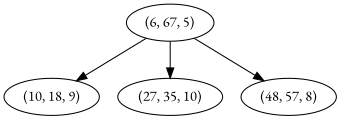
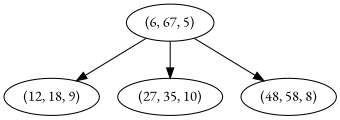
(52, 97) -> (52, 97)
(289, 97) -> (289, 97)
